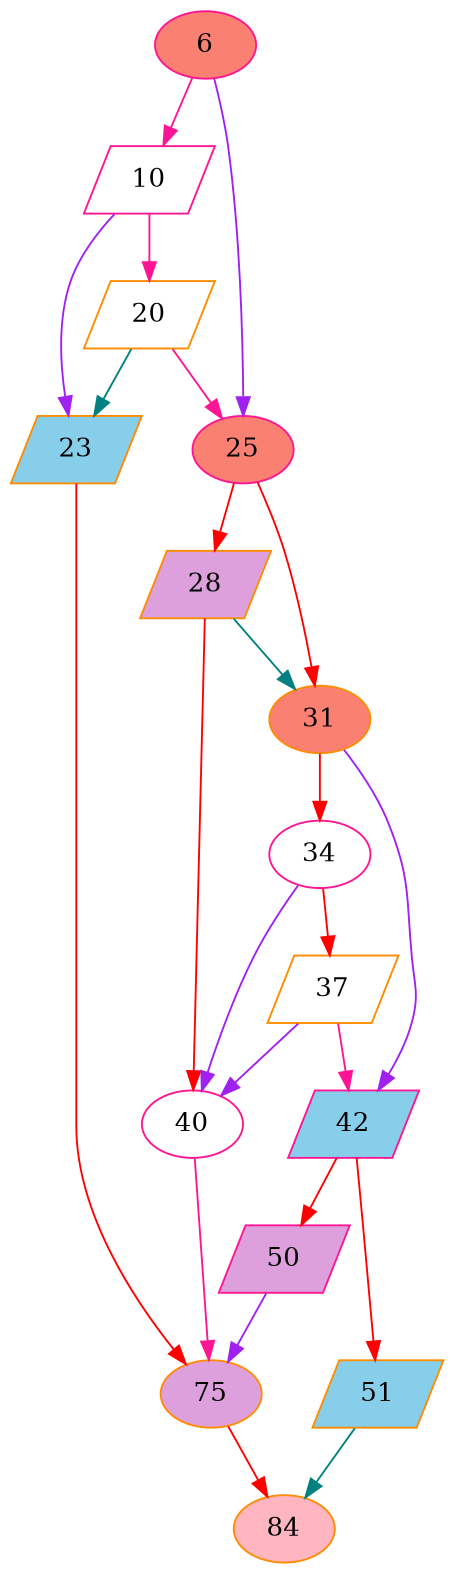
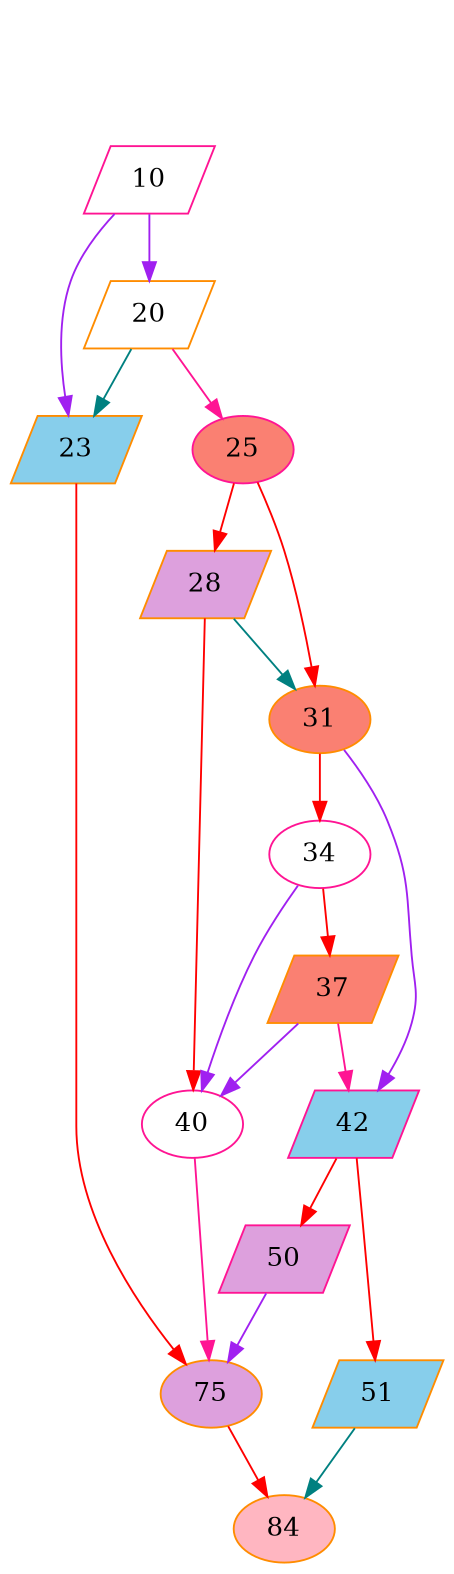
(206, 45) -> none
(149, 238) -> (149, 238)
(333, 989) -> (333, 989)
